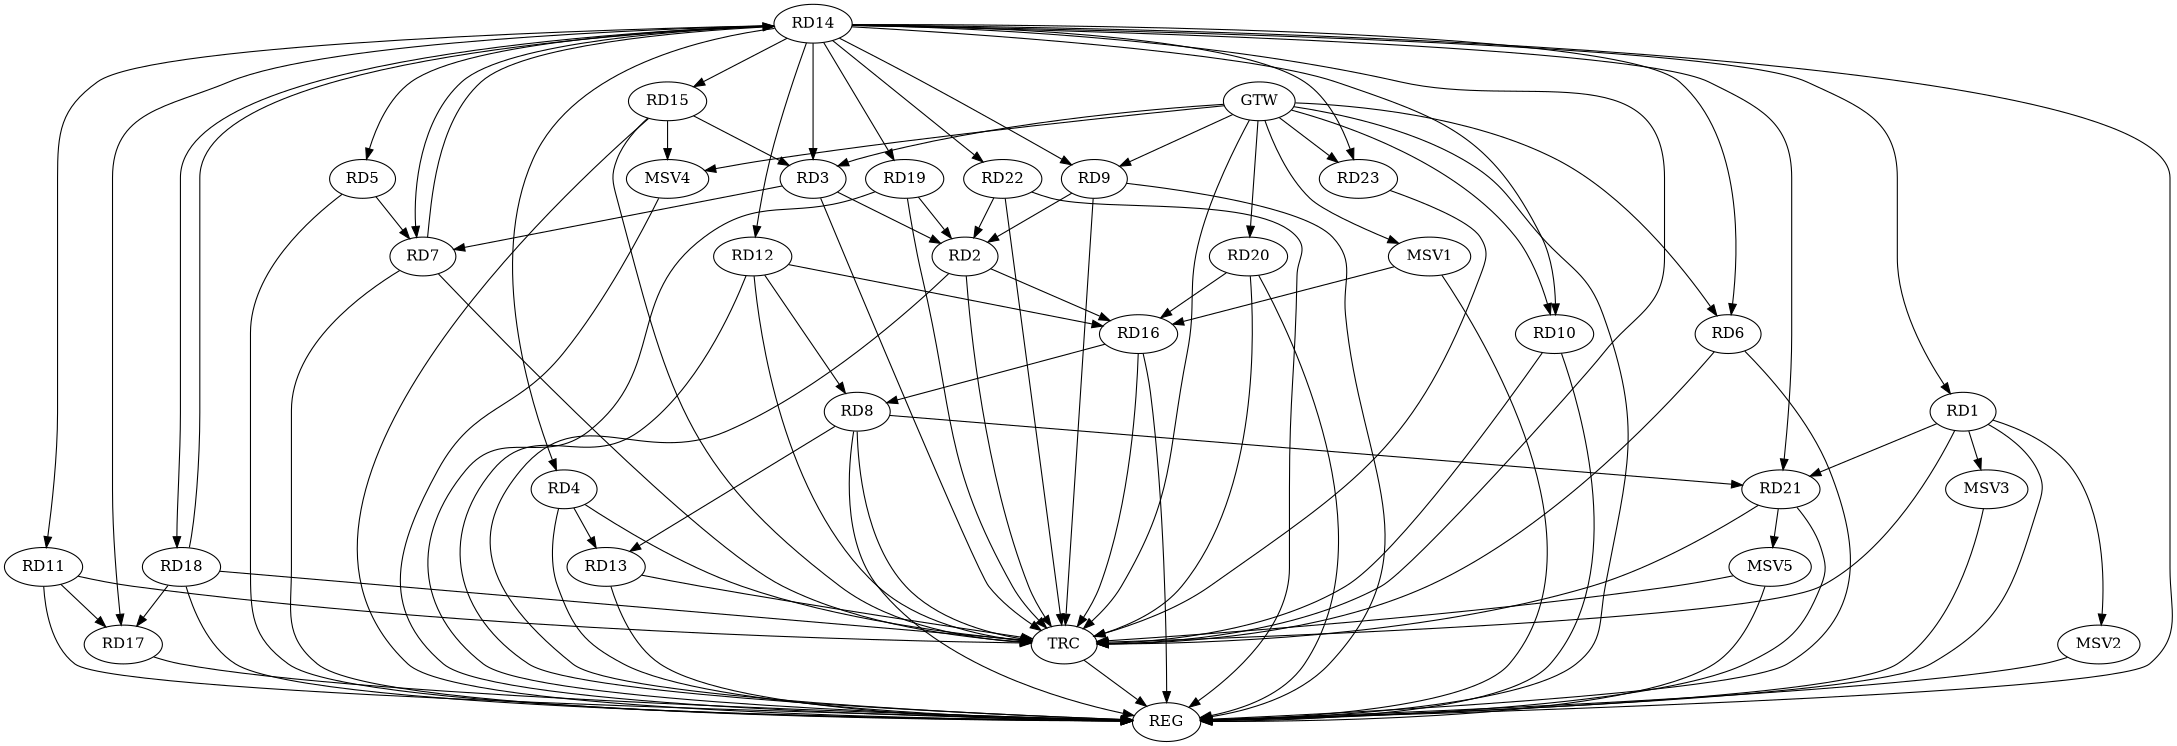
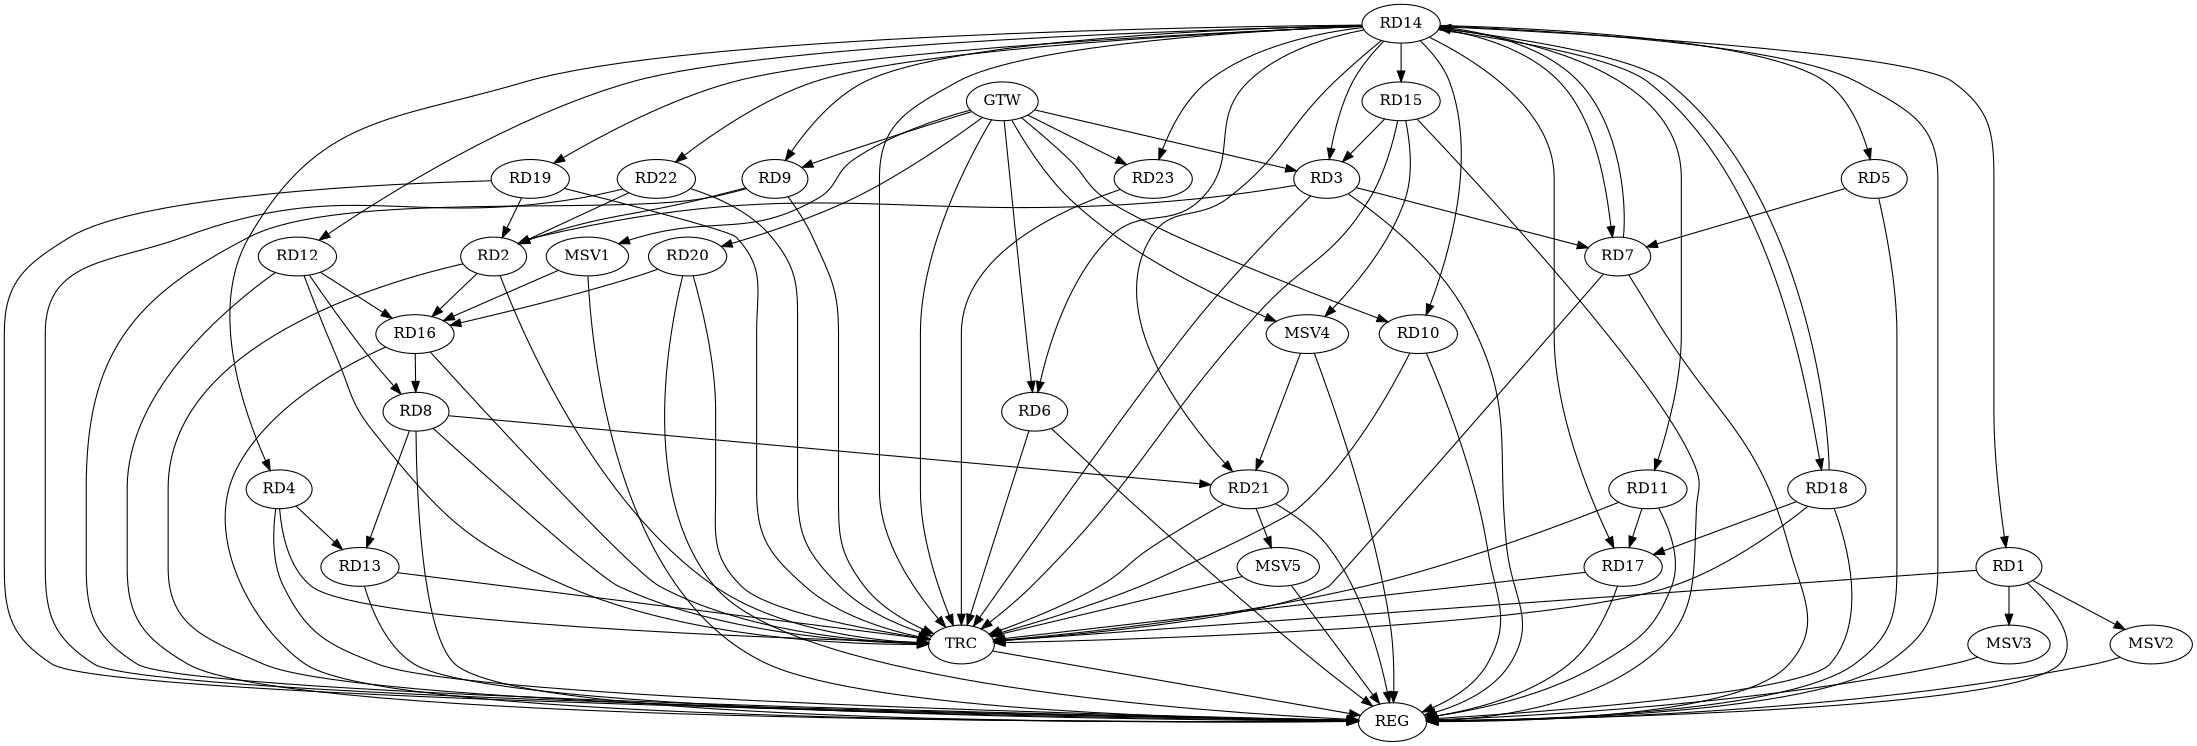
(1878, 448) -> (1280, 407)
(1624, 484) -> (1502, 449)
none -> (1324, 602)
